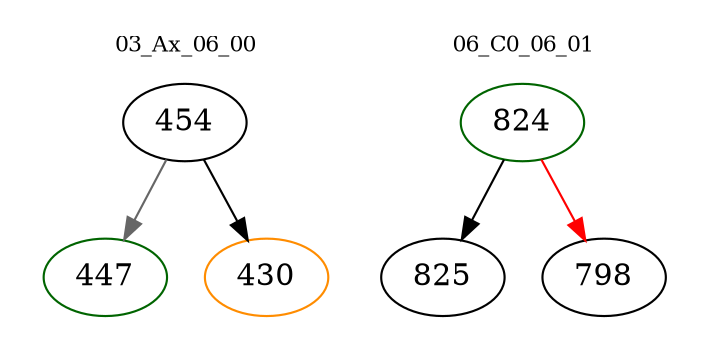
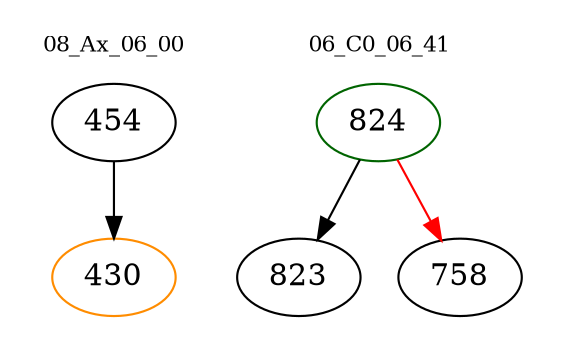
(186, 46) -> (114, 46)
(524, 46) -> (379, 46)
(105, 277) -> none
(443, 277) -> (299, 277)
(604, 277) -> (460, 277)
